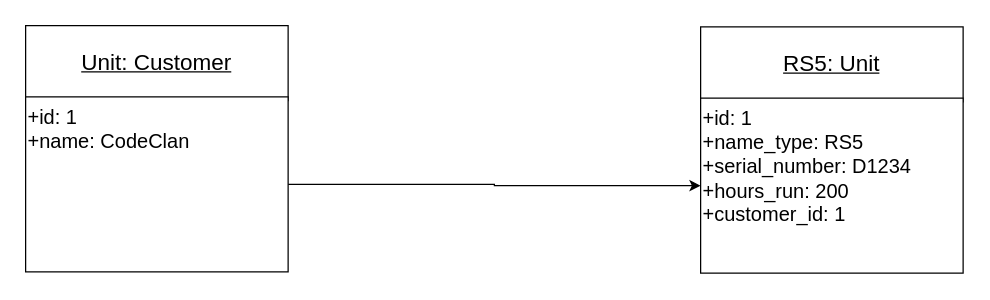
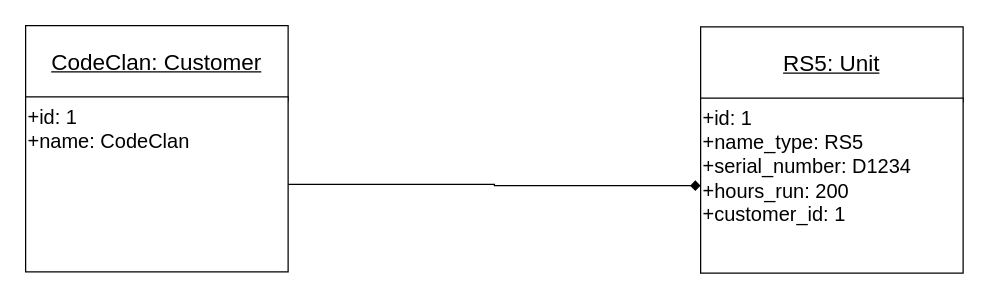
(157, 63) -> (157, 63)
(691, 186) -> (690, 186)
